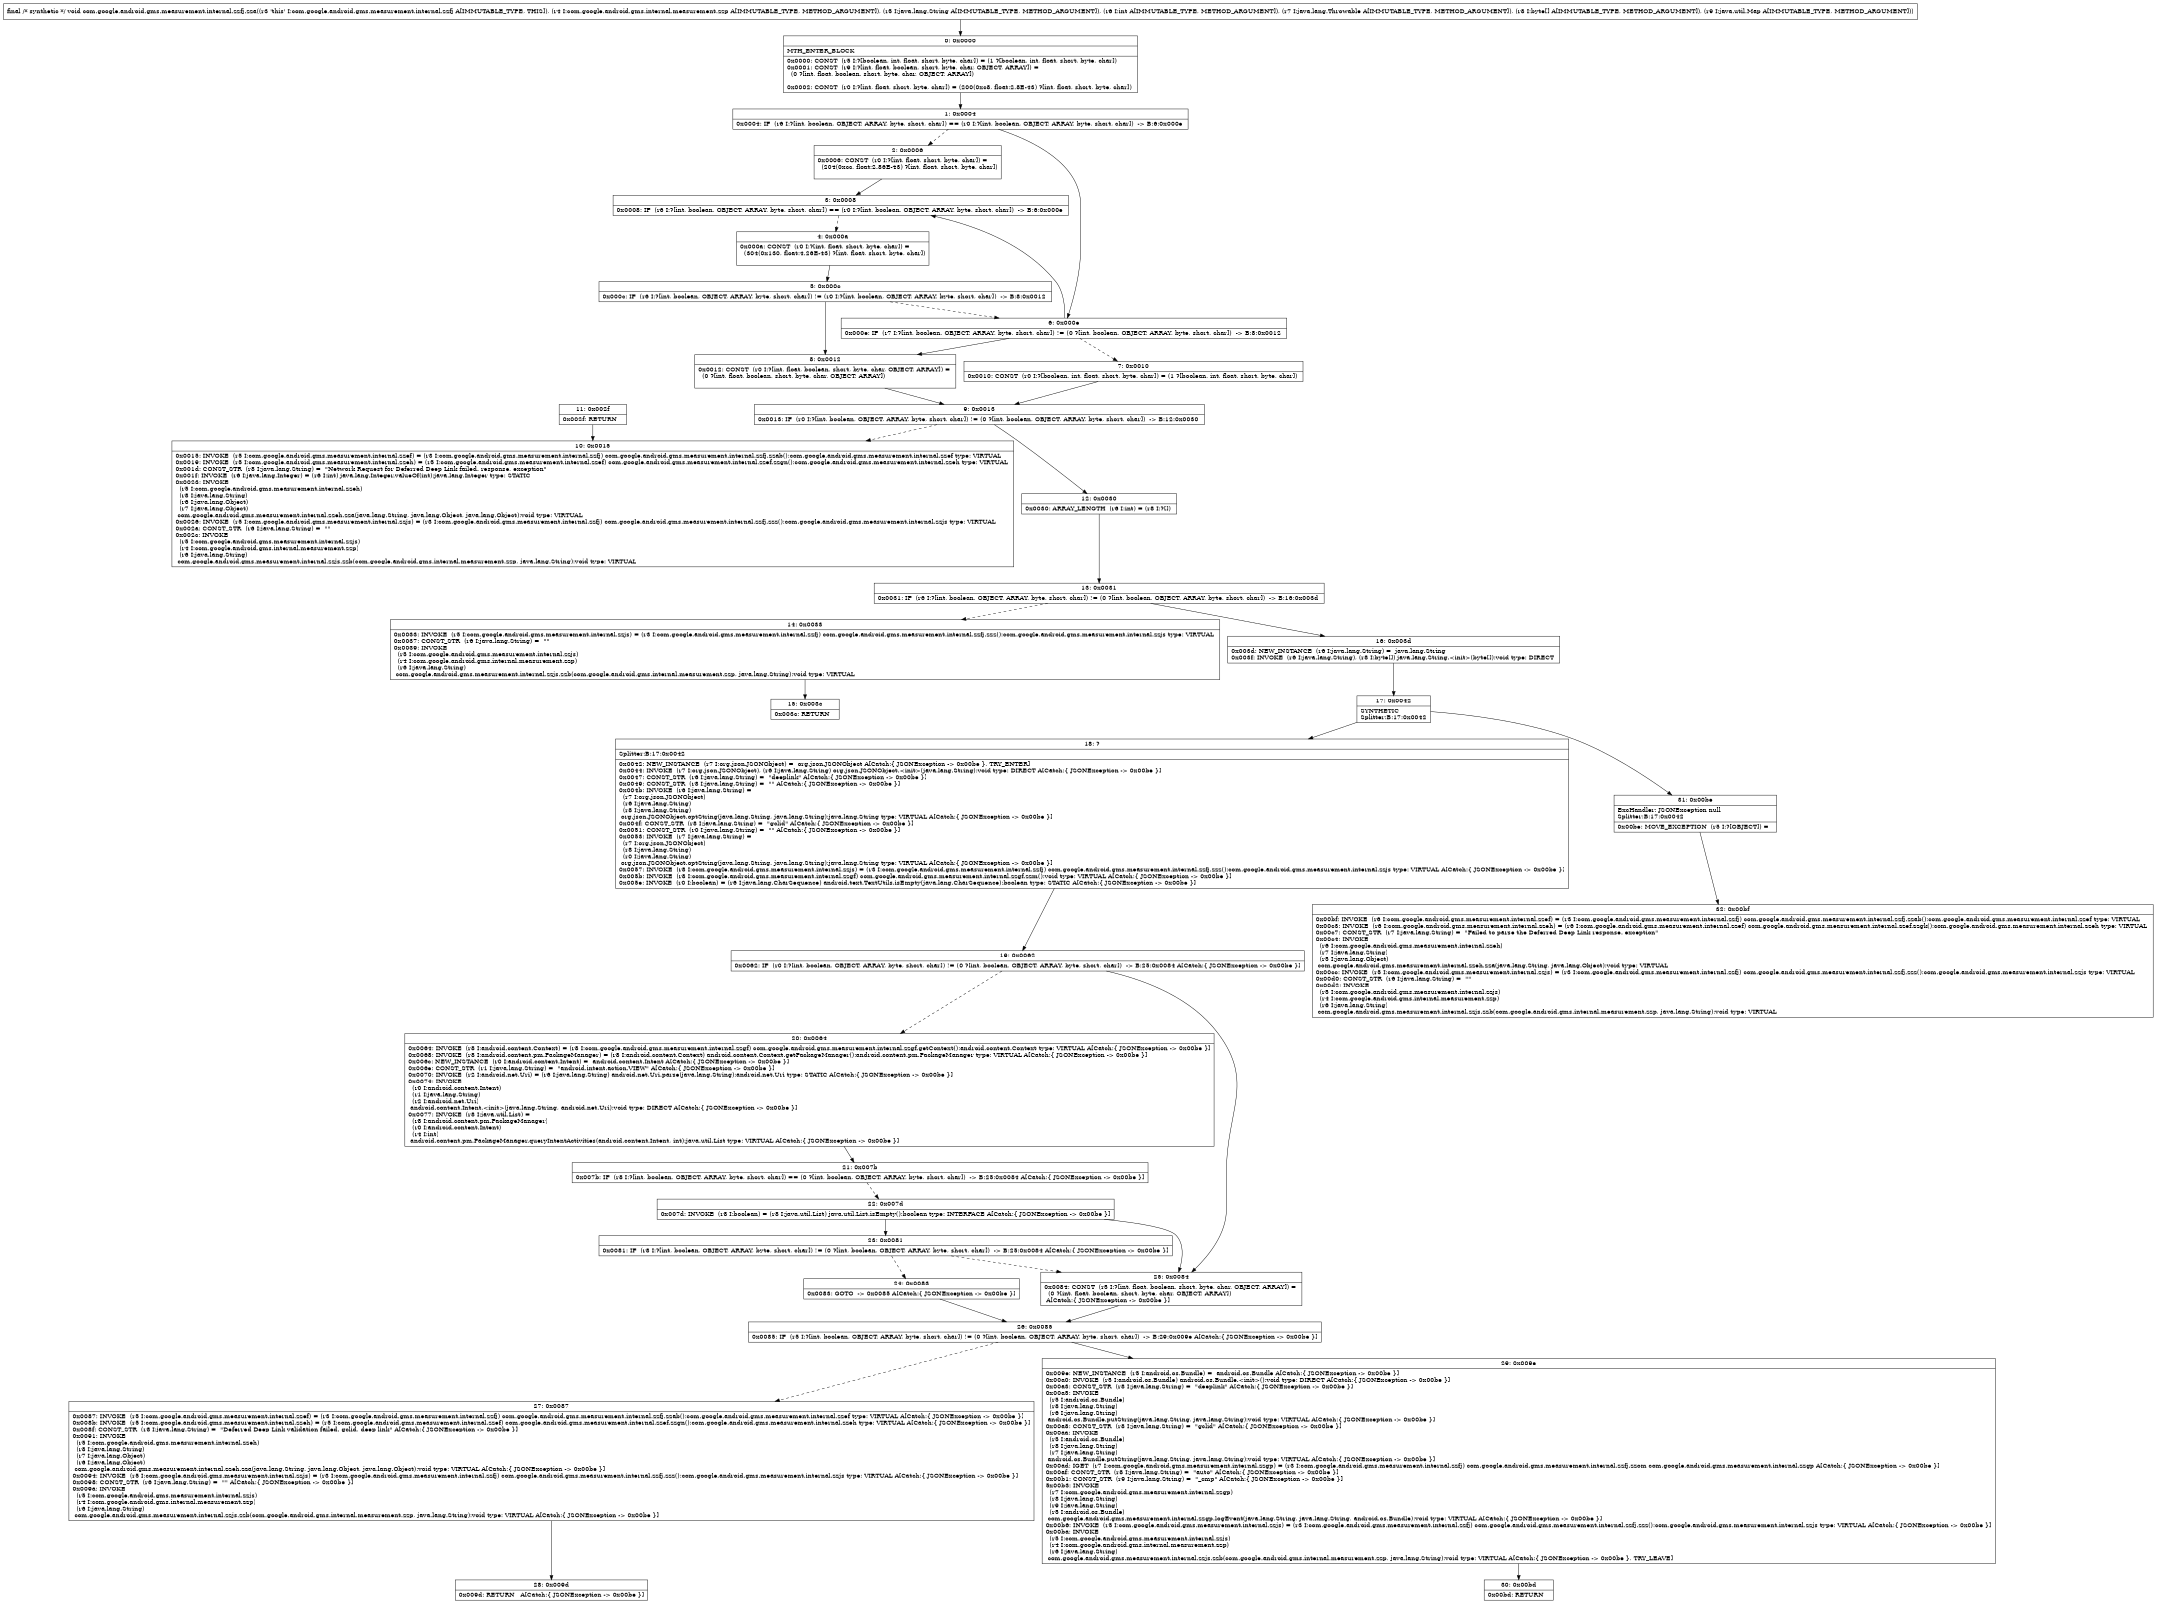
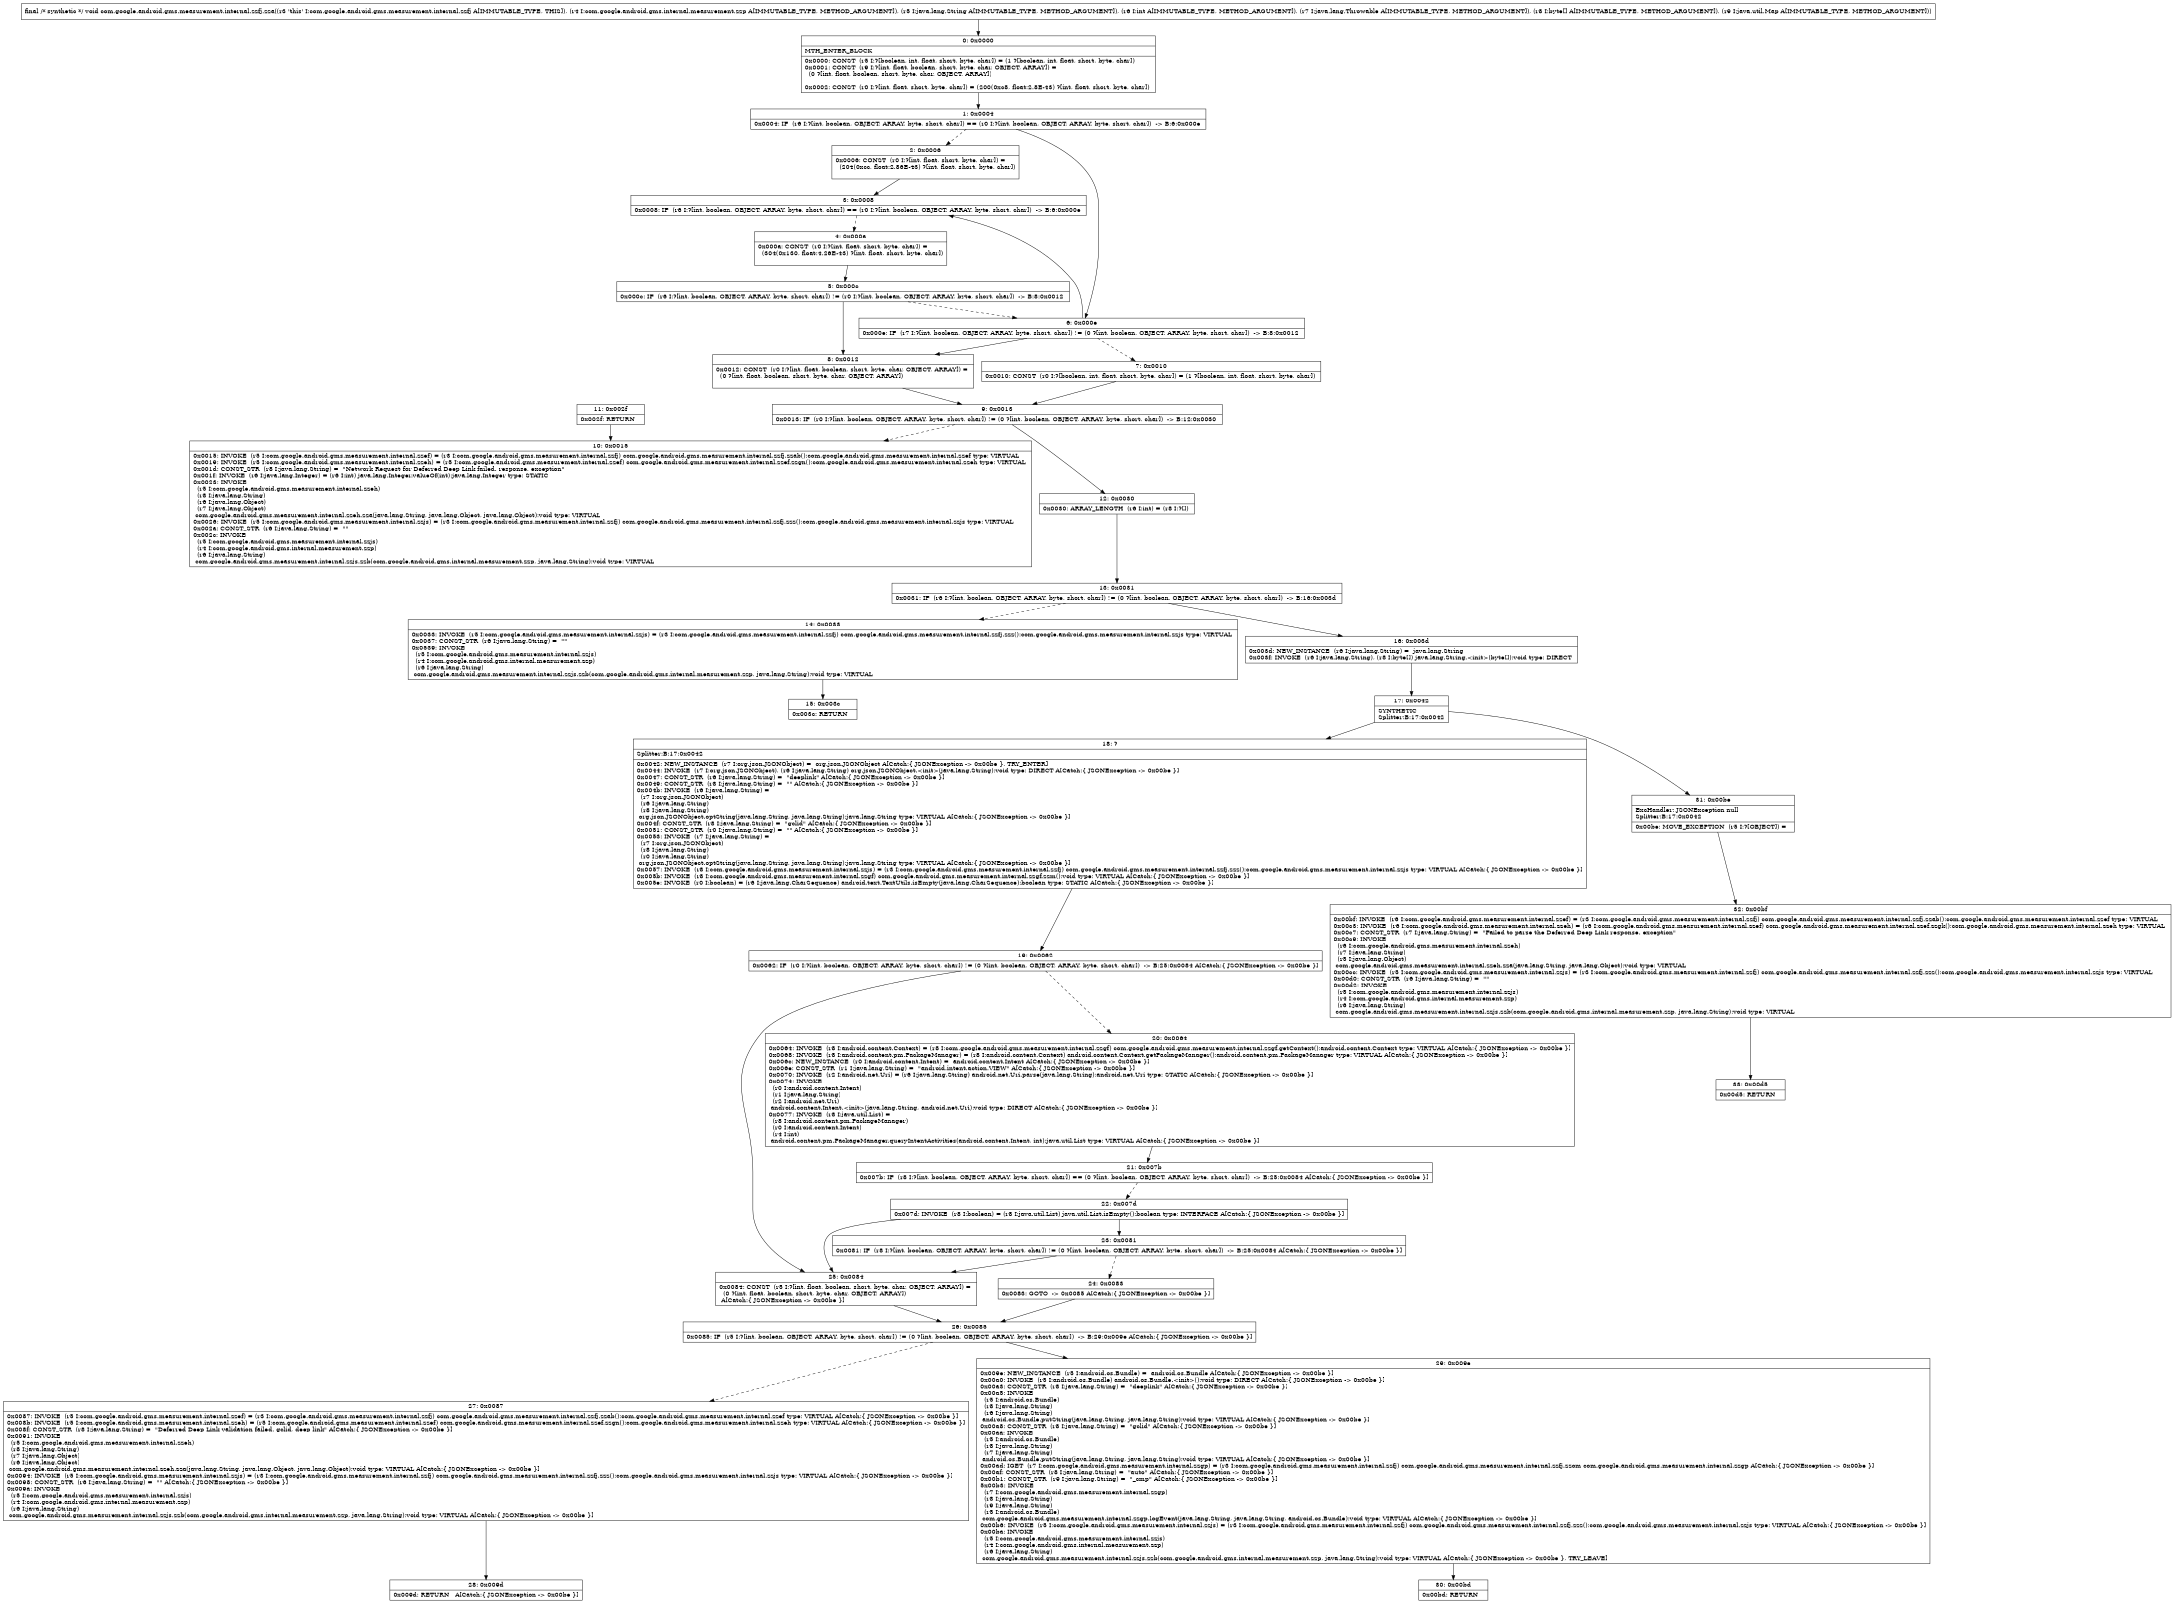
(423, 648) -> (440, 648)
(1344, 939) -> (1362, 939)
none -> (1751, 1090)
(1004, 1264) -> (1006, 1264)
